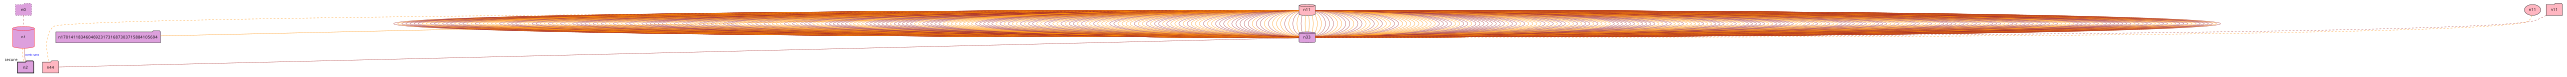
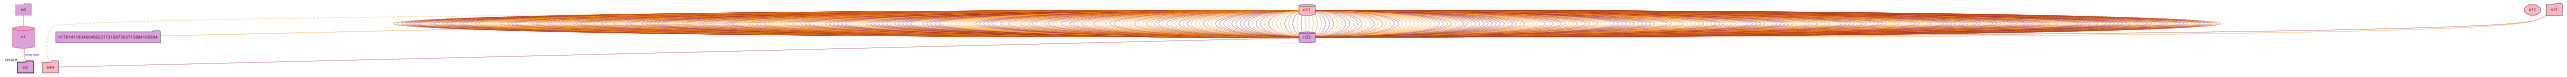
(24, 21) -> (24, 21)
(1931, 35) -> (1931, 35)
(1925, 36) -> (1925, 36)
